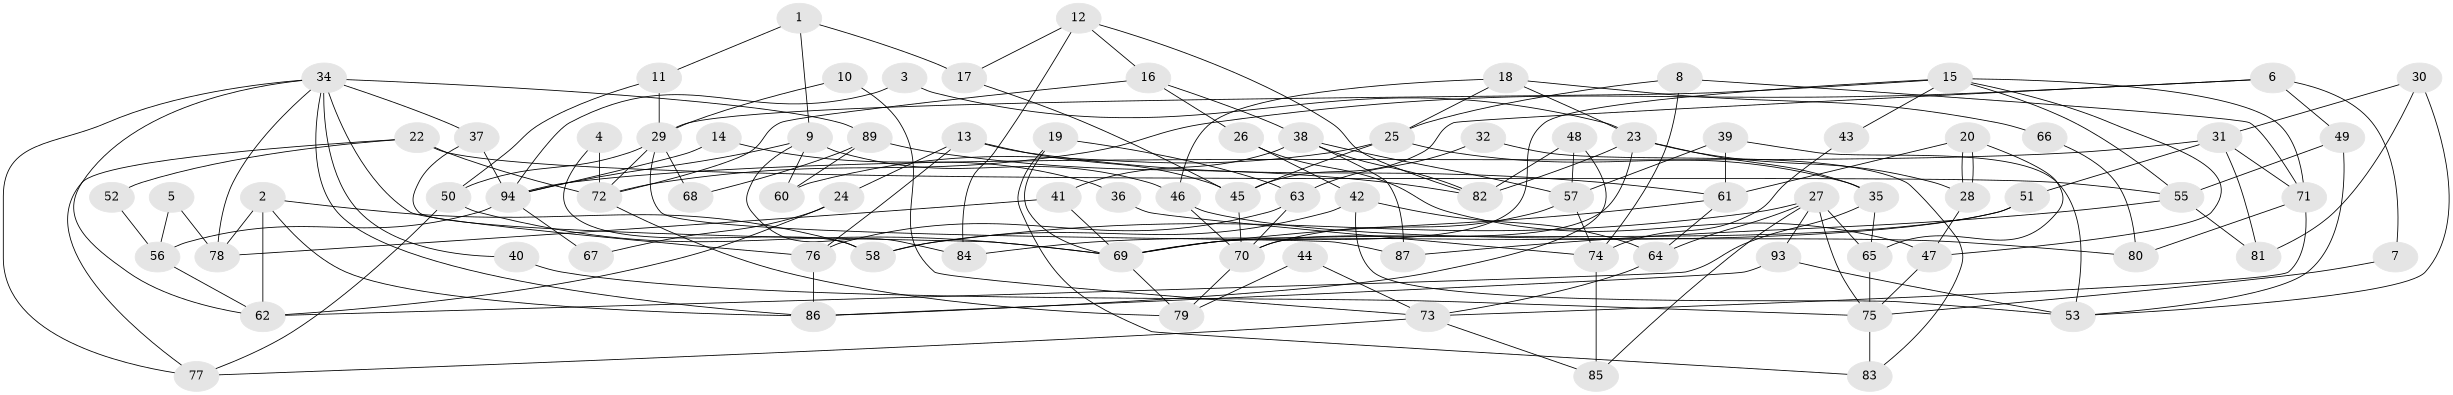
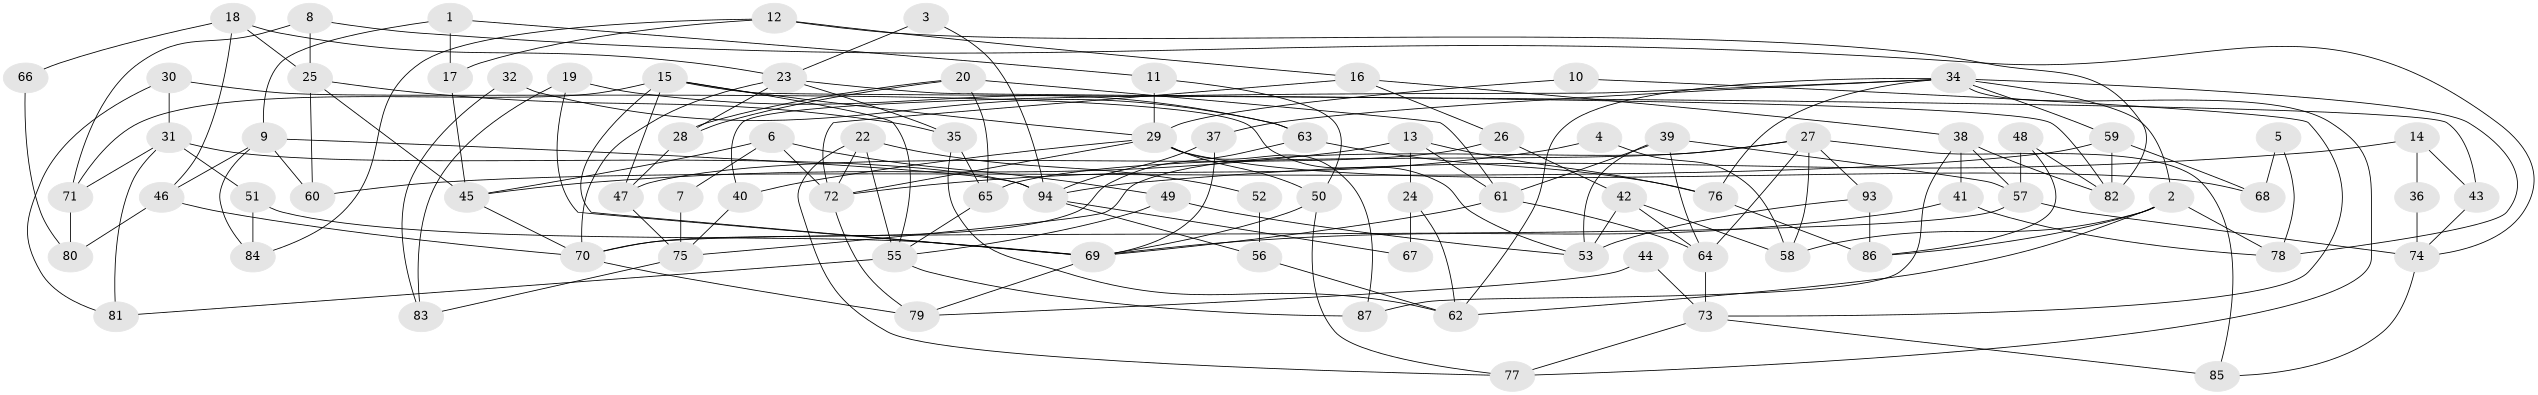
(870, 138) -> (2112, 138)
none -> (1001, 154)
none -> (2447, 167)
none -> (1681, 199)
(165, 227) -> (2271, 168)
(496, 276) -> (2064, 96)
(1870, 287) -> (940, 227)
(1924, 297) -> none
